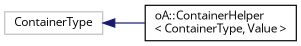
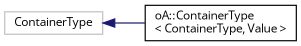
(221, 23) -> (221, 23)
